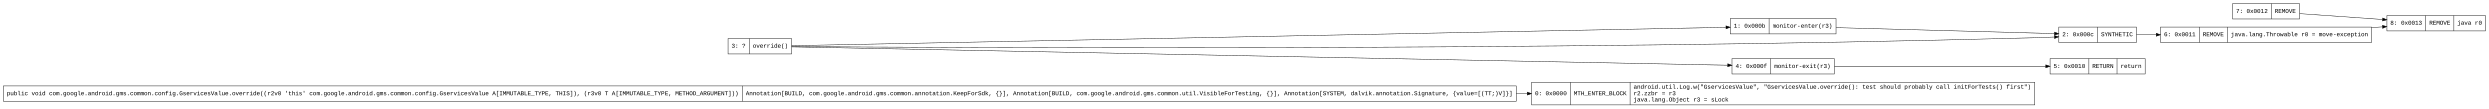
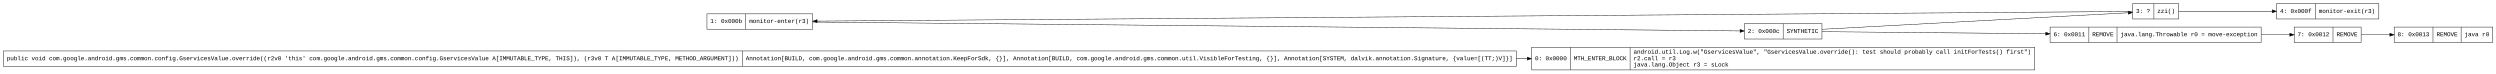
(2377, 27) -> (2275, 35)
(770, 46) -> (2166, 11)
(1423, 47) -> (1975, 21)
(2098, 66) -> none
(1655, 93) -> (1655, 58)
